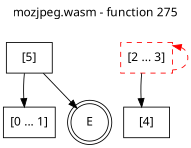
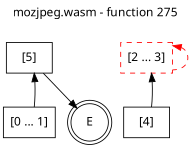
(24, 86) -> (35, 94)
(141, 86) -> (152, 94)
